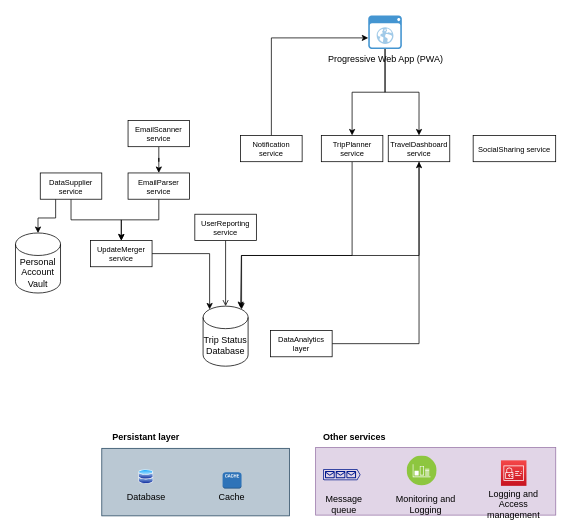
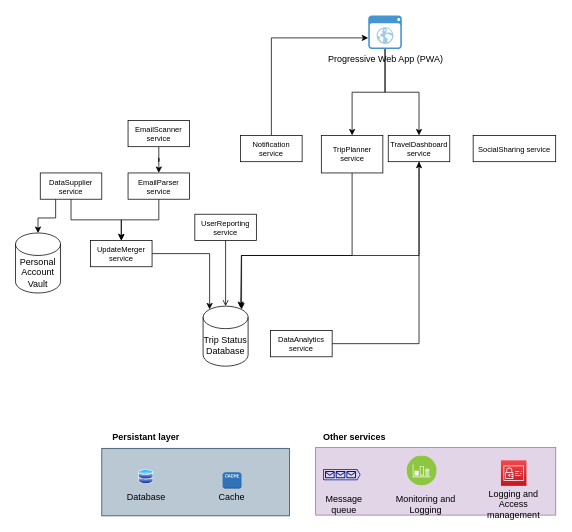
(352, 149) -> (352, 154)
(301, 344) -> (301, 344)
